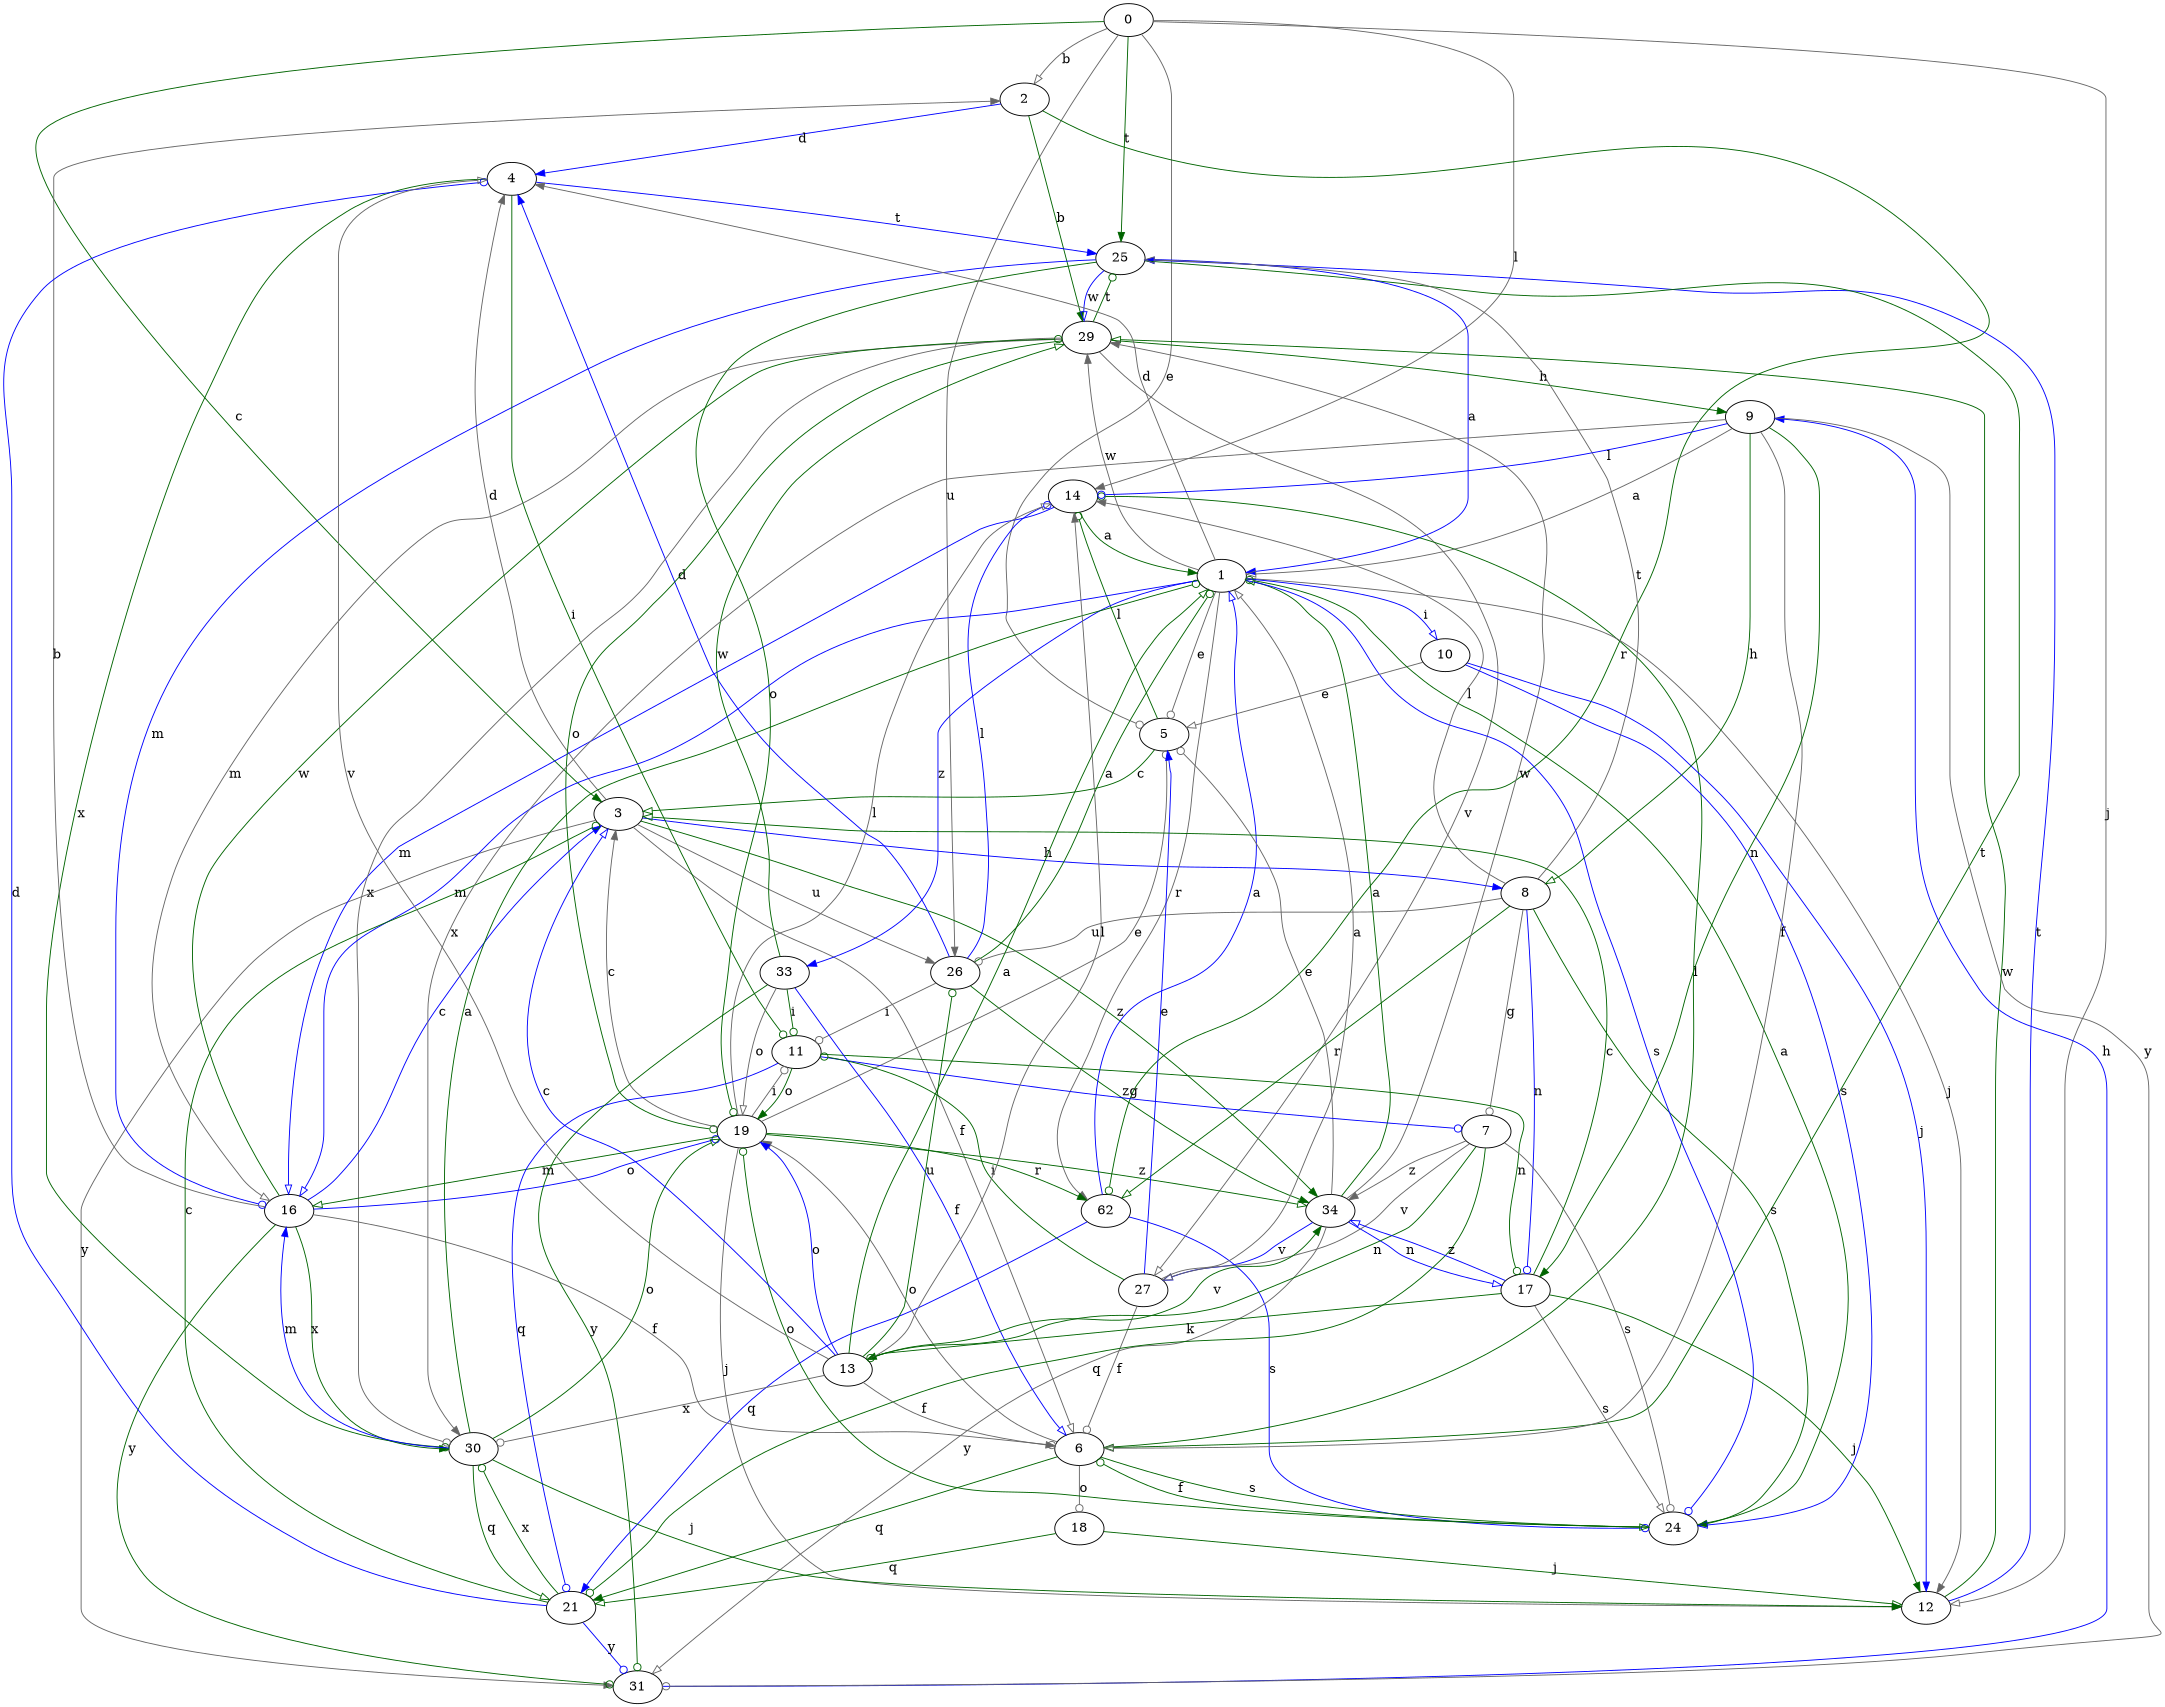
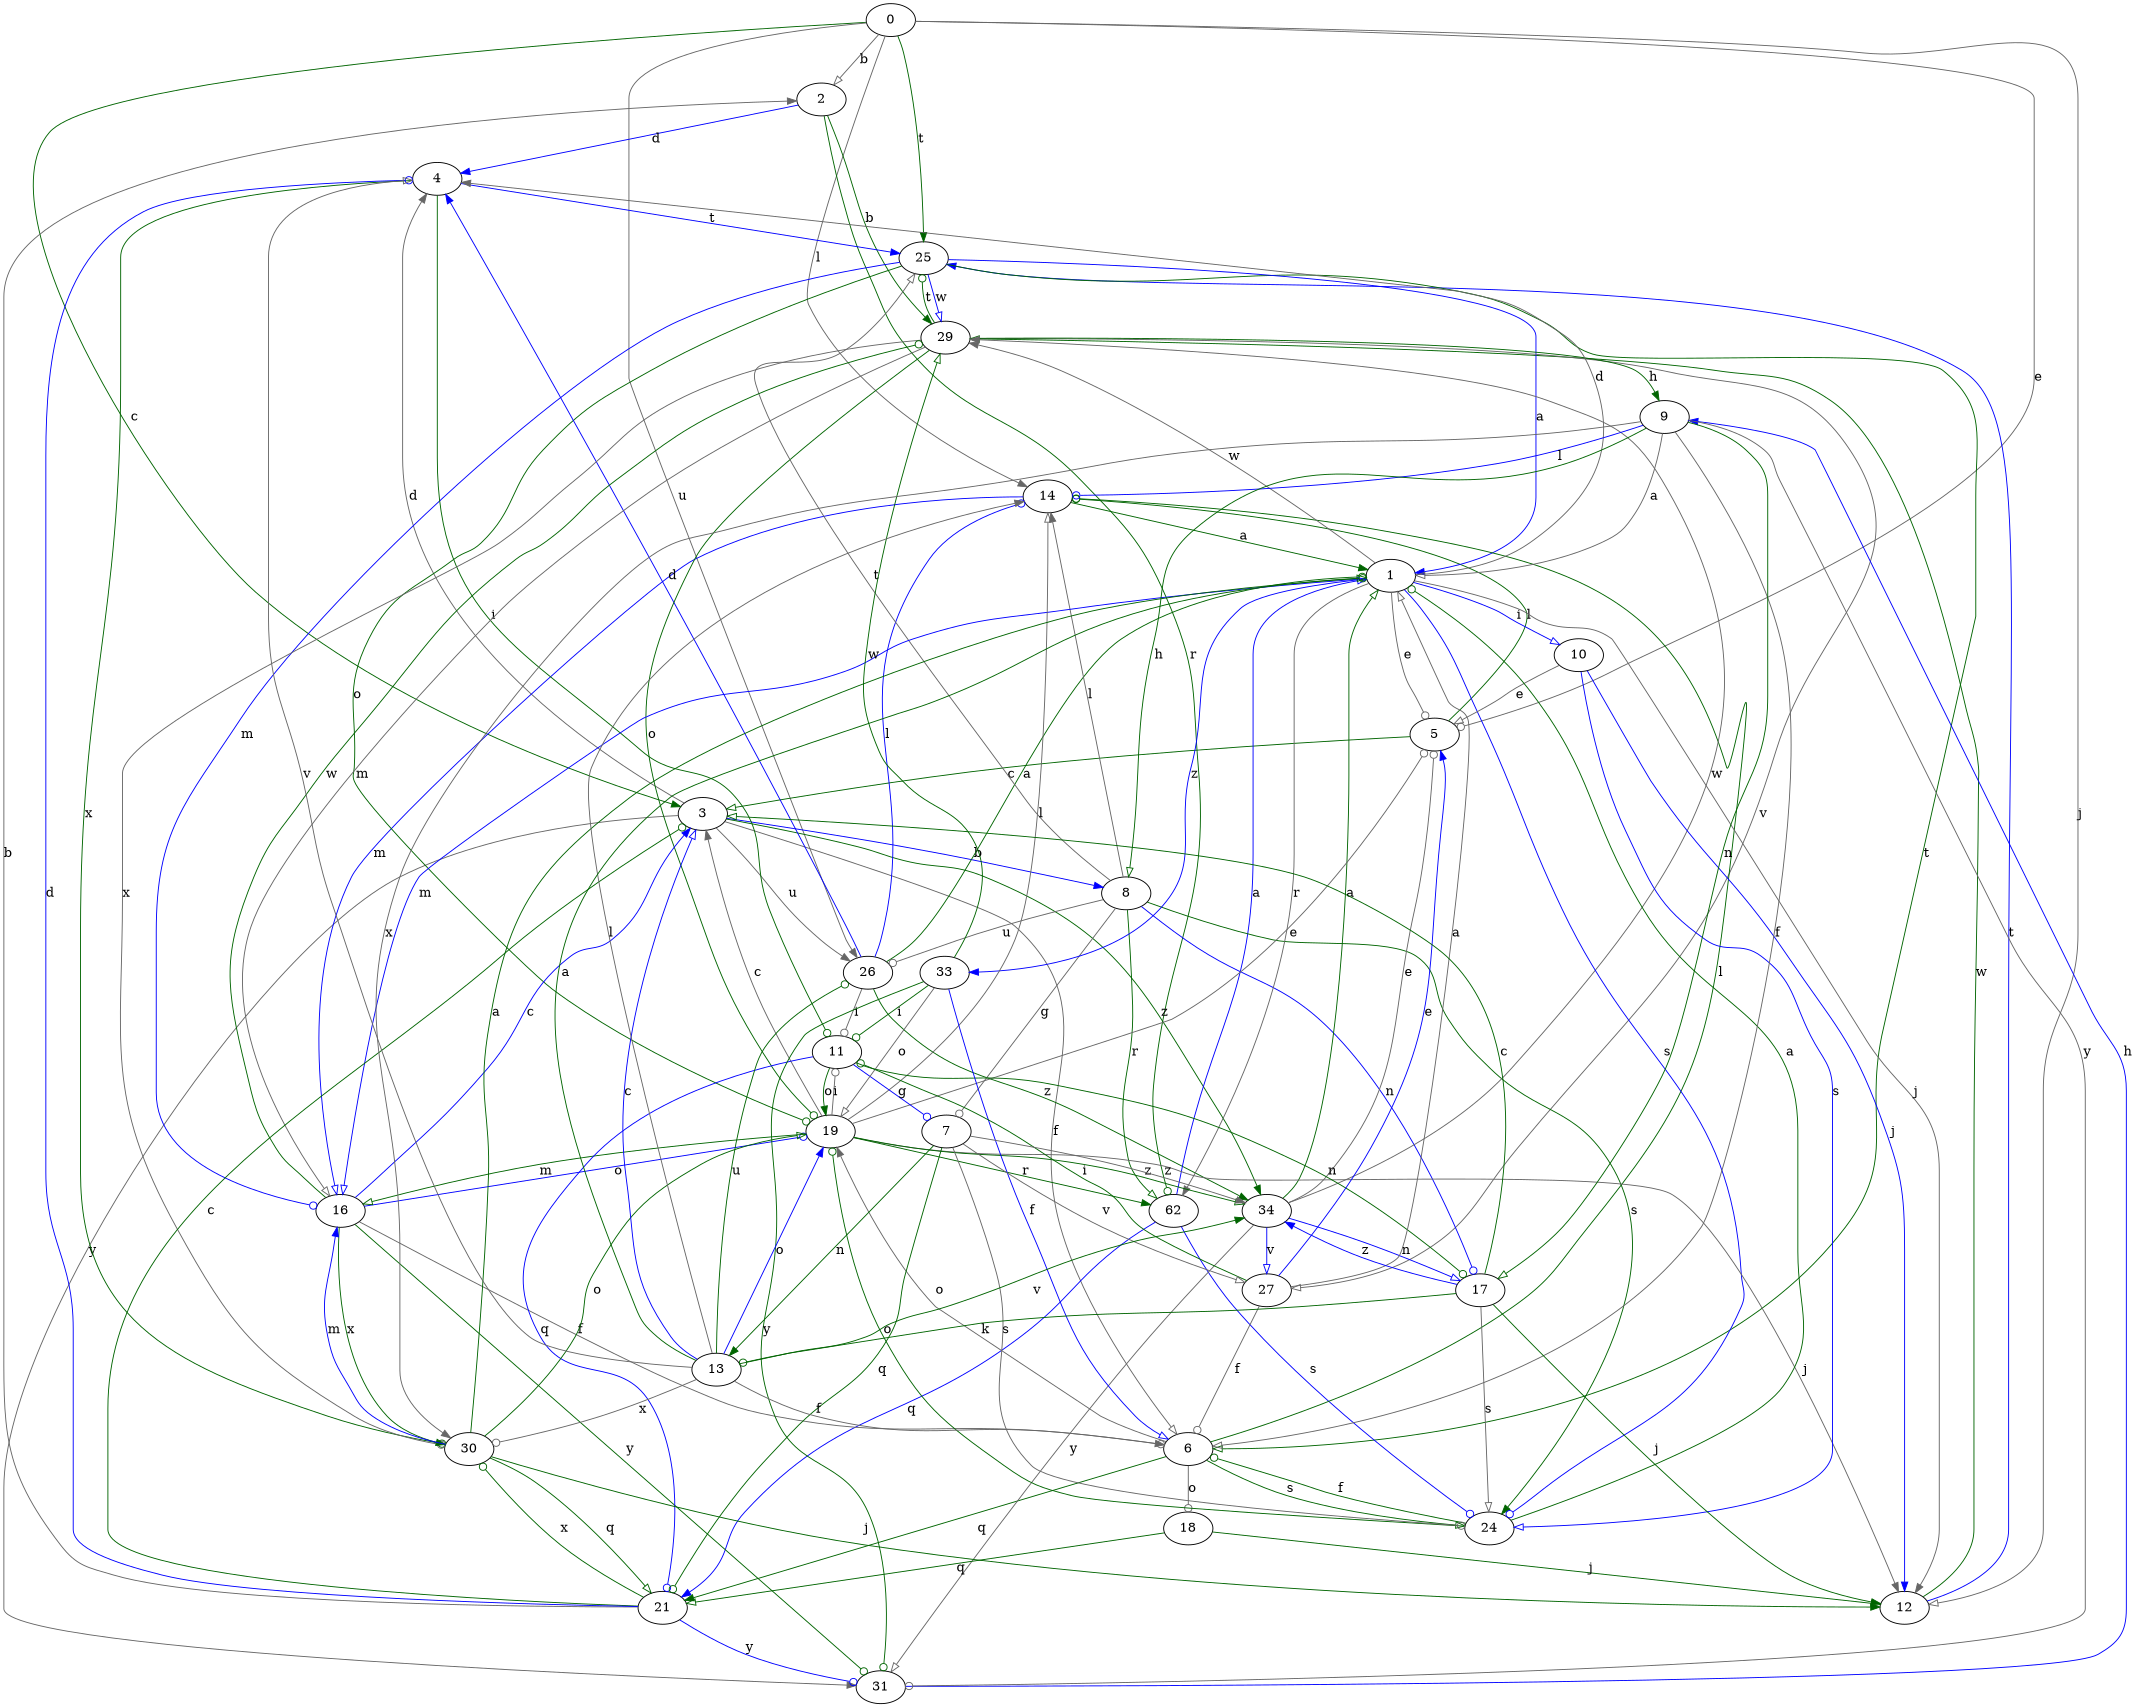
(54, 330) -> (4, 802)
(1048, 854) -> (978, 854)
(1735, 876) -> (1722, 855)
(1433, 1251) -> (1373, 1262)
